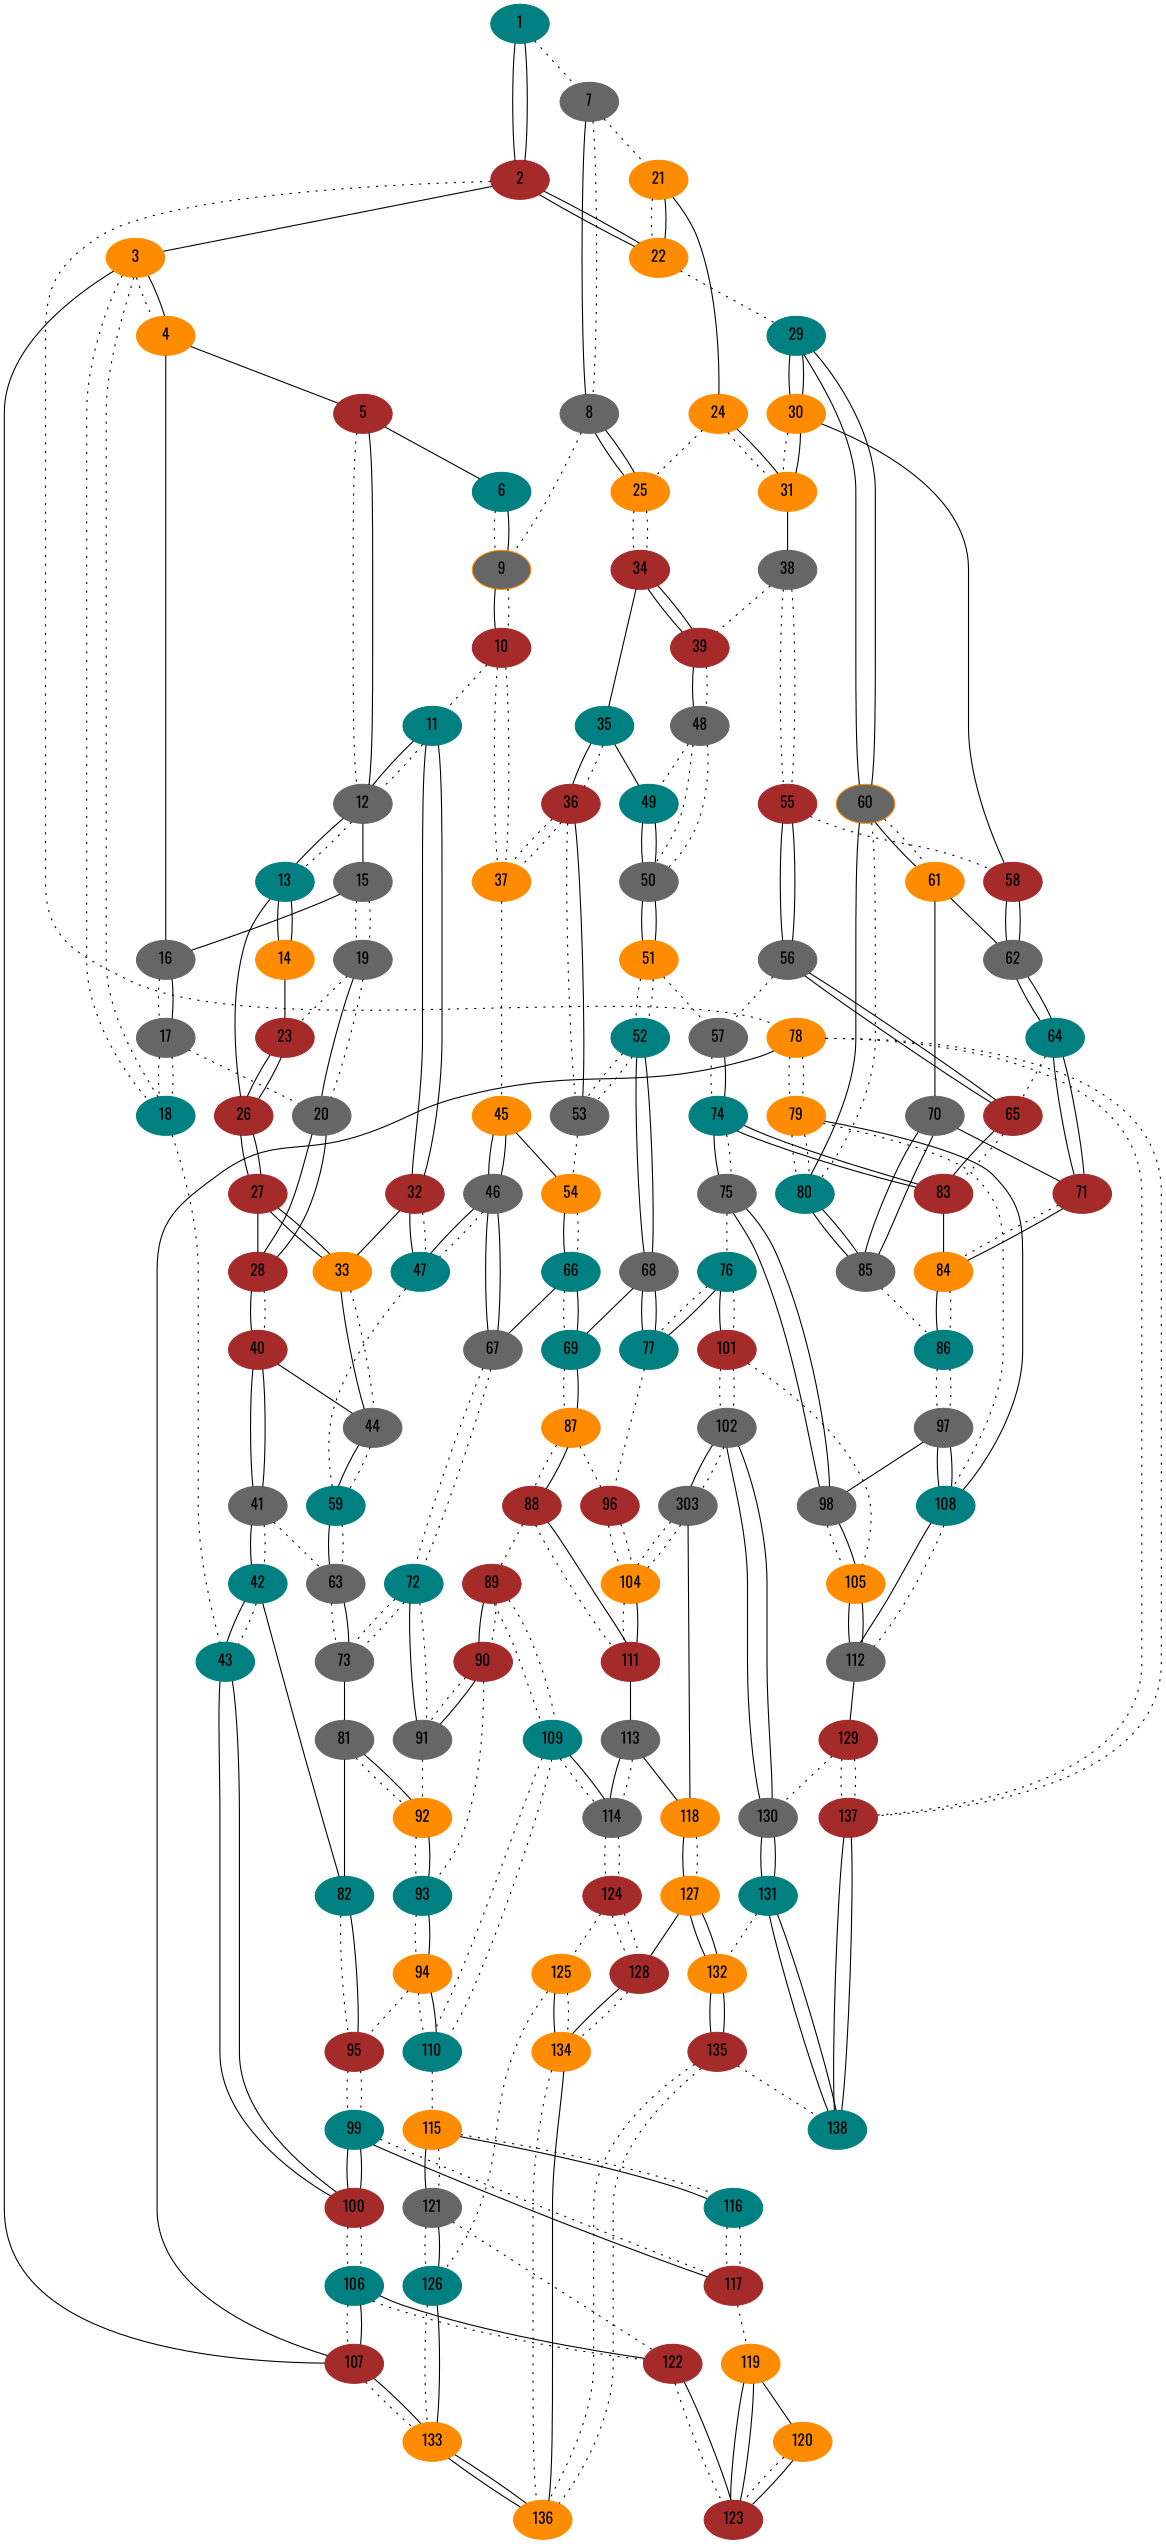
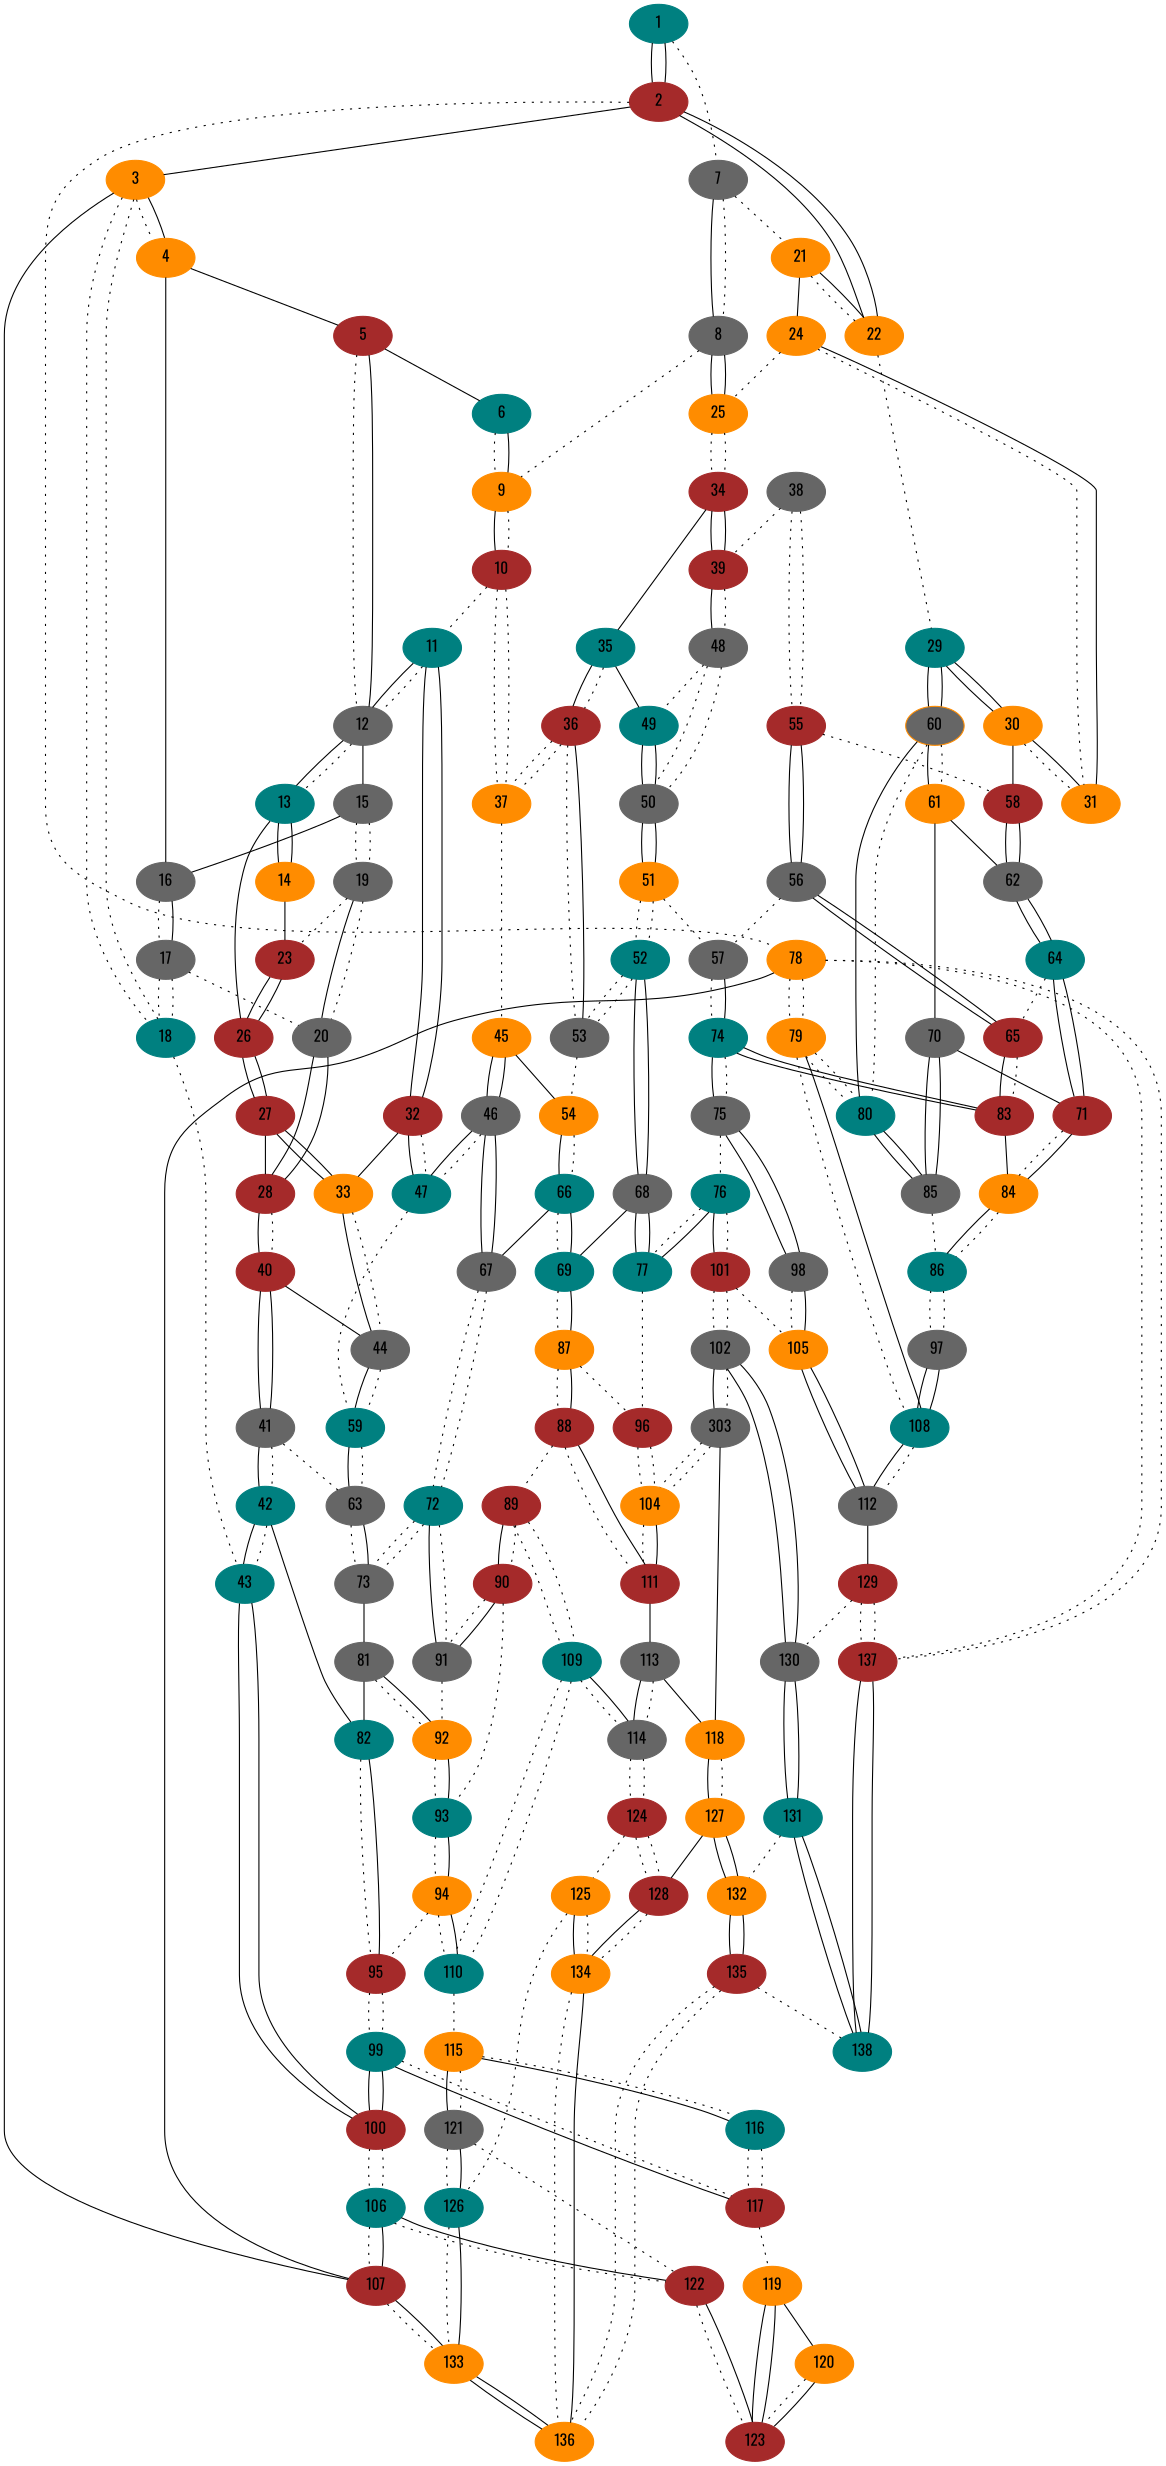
(788, 531) -> none
(502, 570) -> (502, 492)
(885, 1467) -> none
